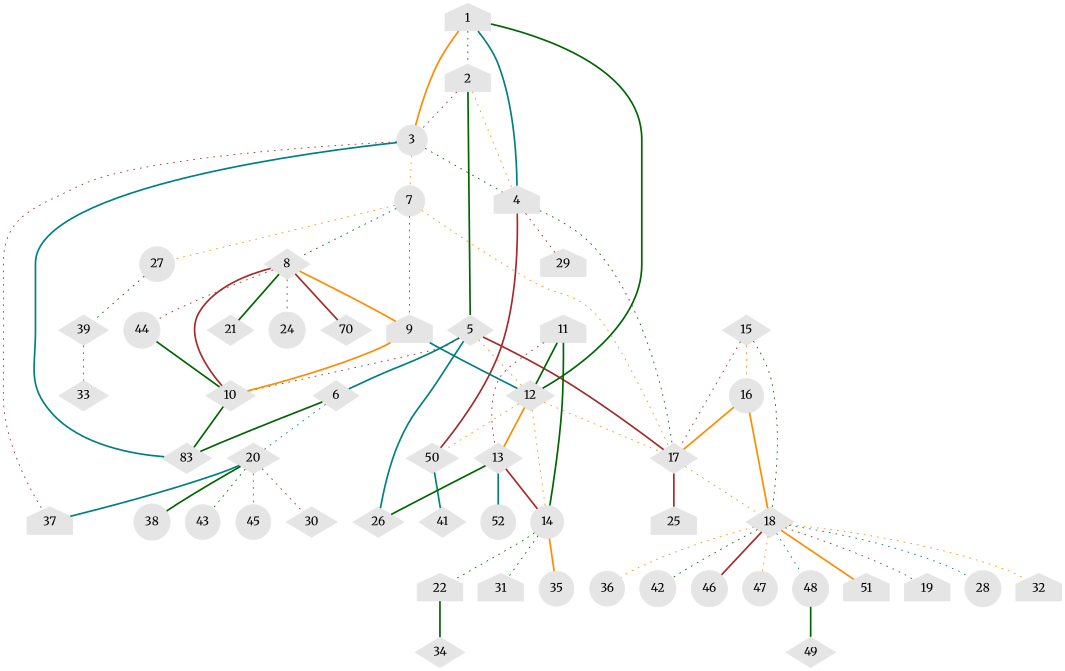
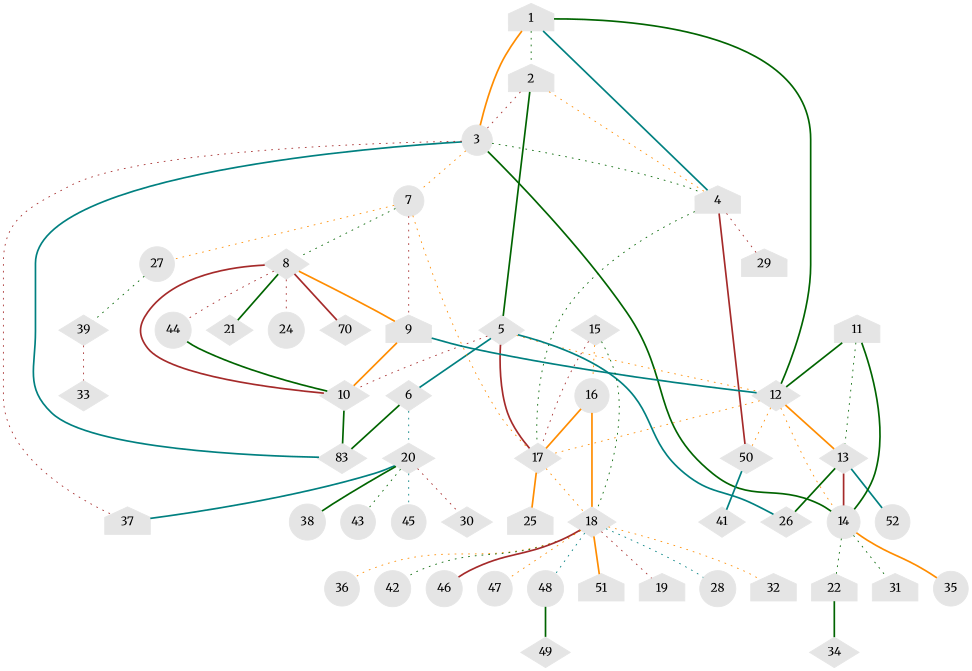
none -> (650, 356)
(496, 386) -> (850, 393)
(674, 490) -> (534, 490)
